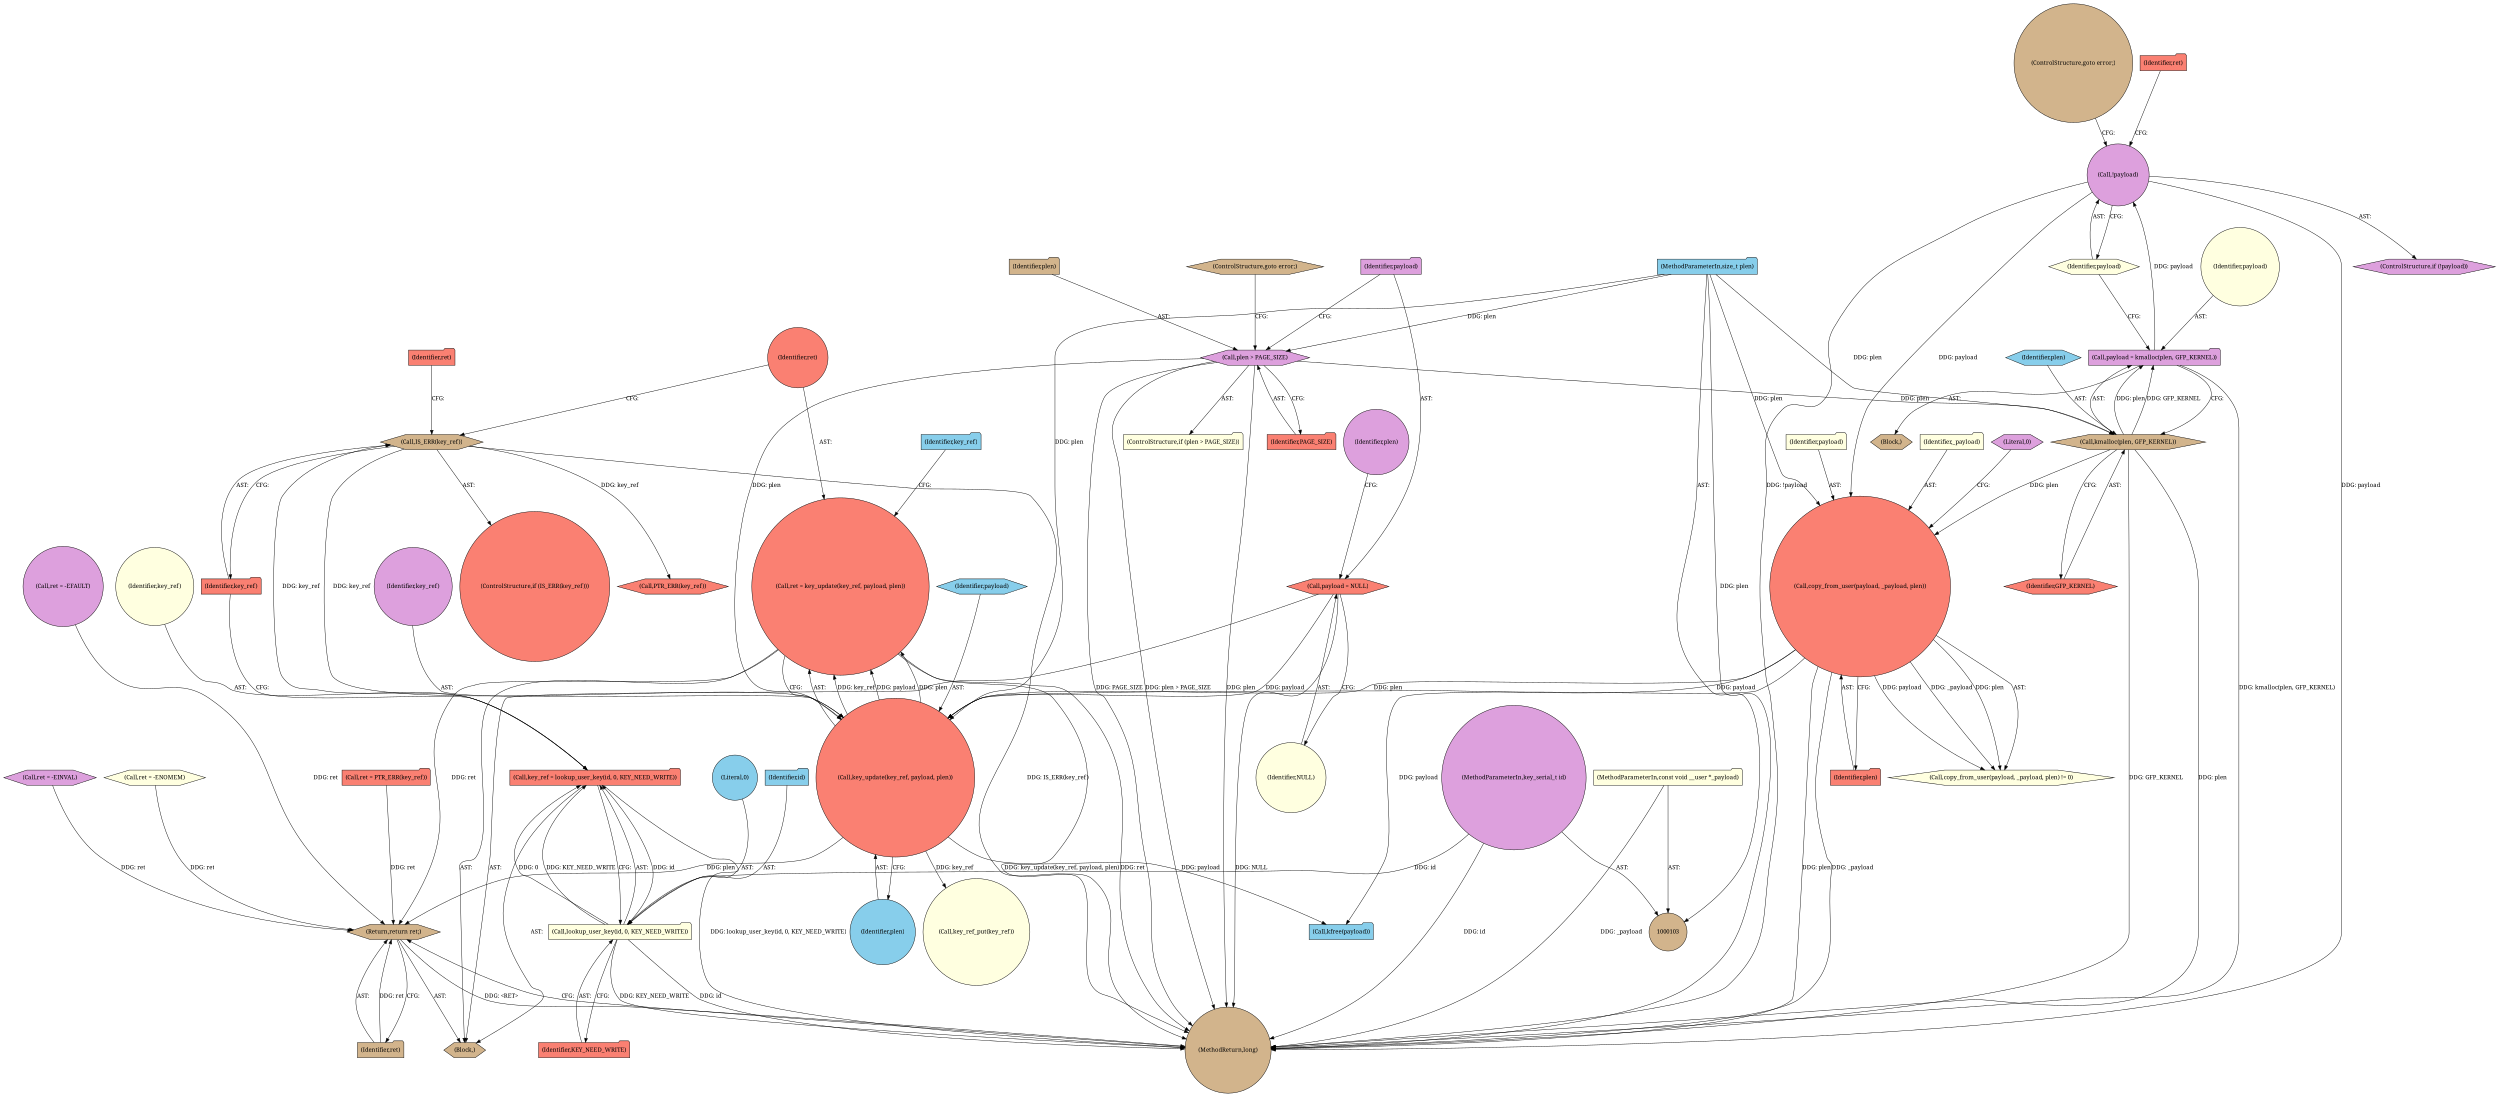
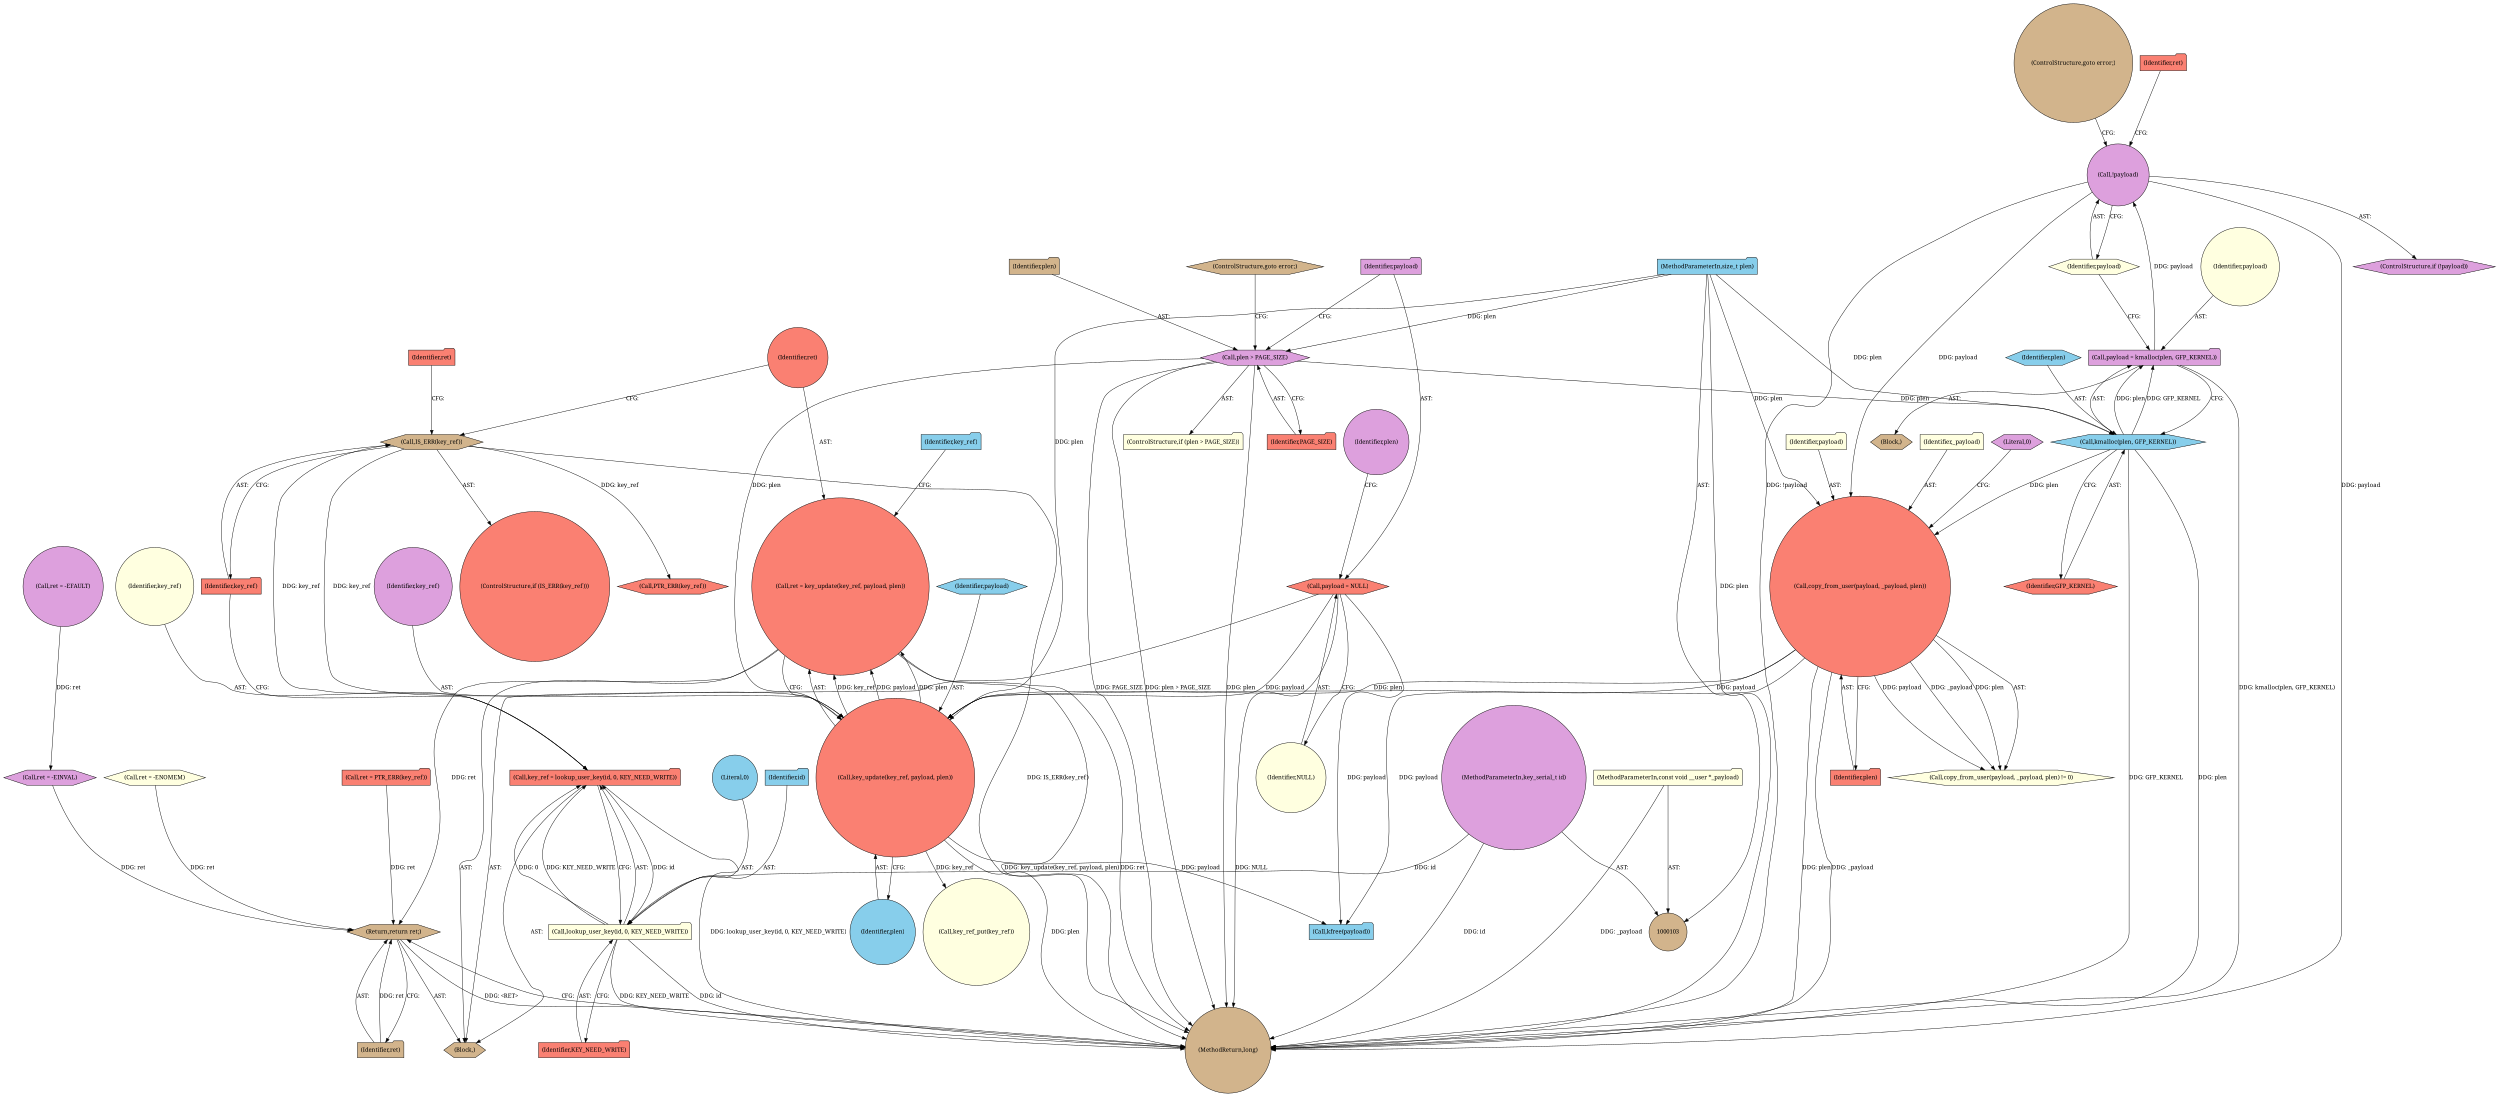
(2128, 442) -> (2128, 442)
none -> (1341, 721)
(251, 741) -> (56, 696)
(624, 873) -> (1041, 953)
